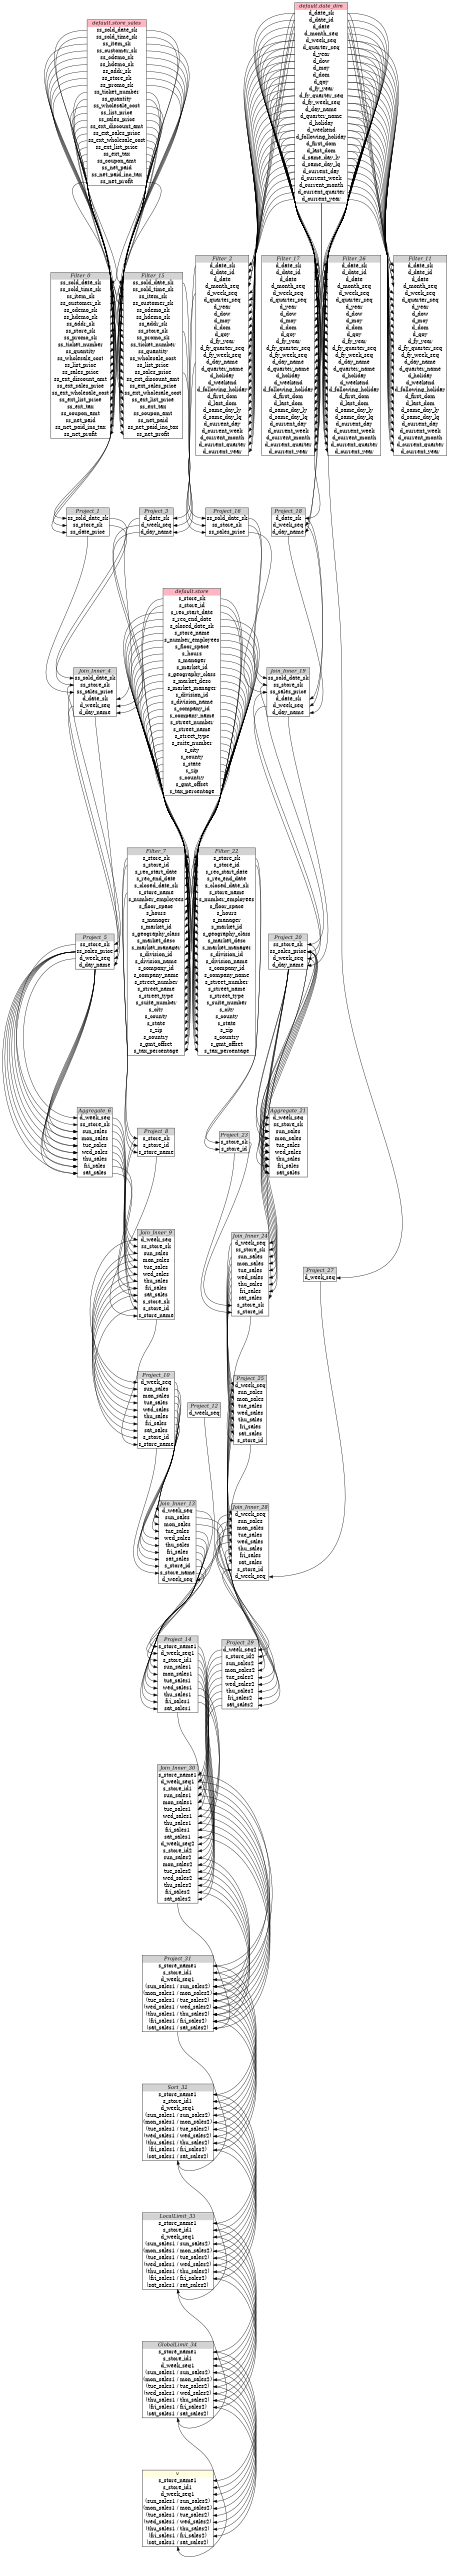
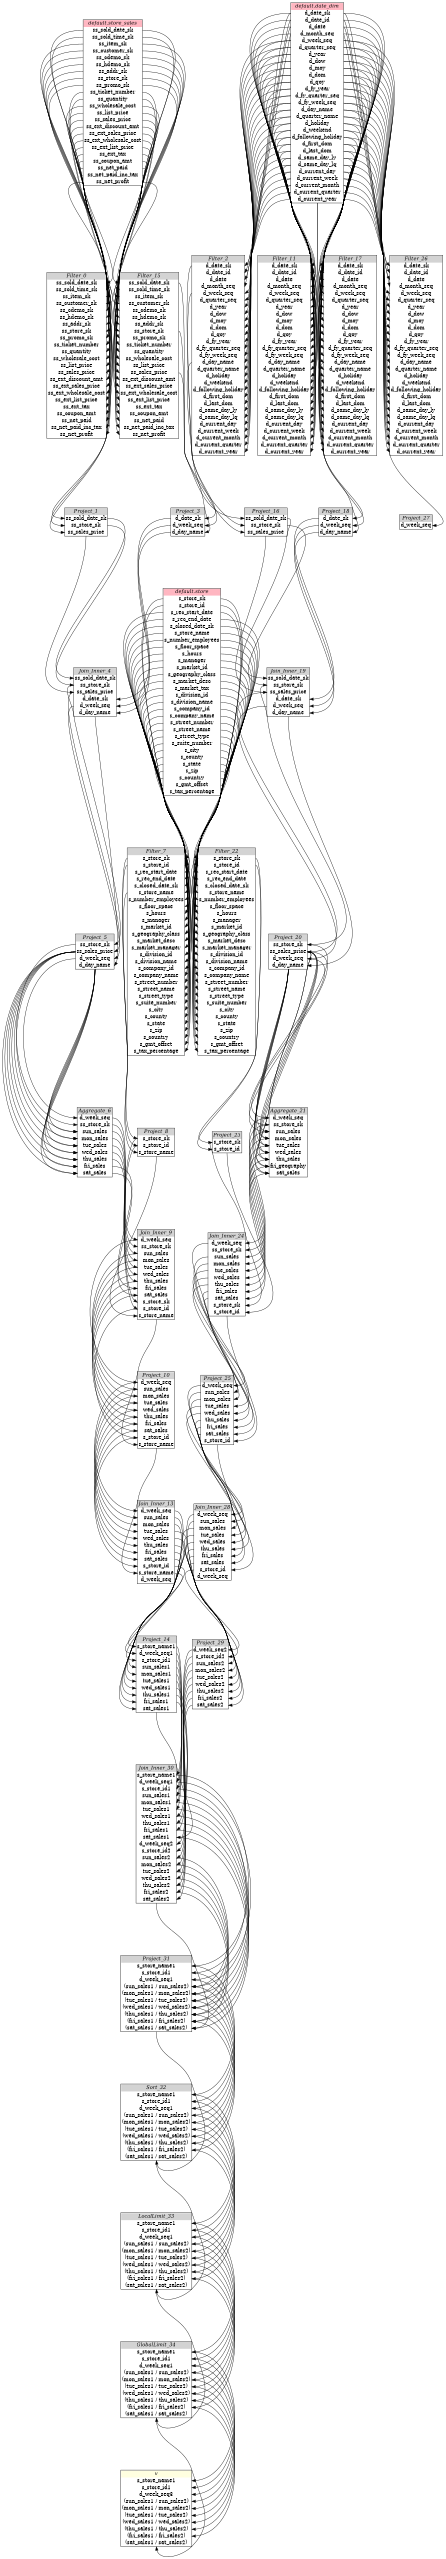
(88, 532) -> (86, 532)
(192, 688) -> (192, 688)
(288, 1166) -> (288, 1166)
(204, 1410) -> none
(341, 1450) -> none
(178, 2495) -> (156, 2495)
